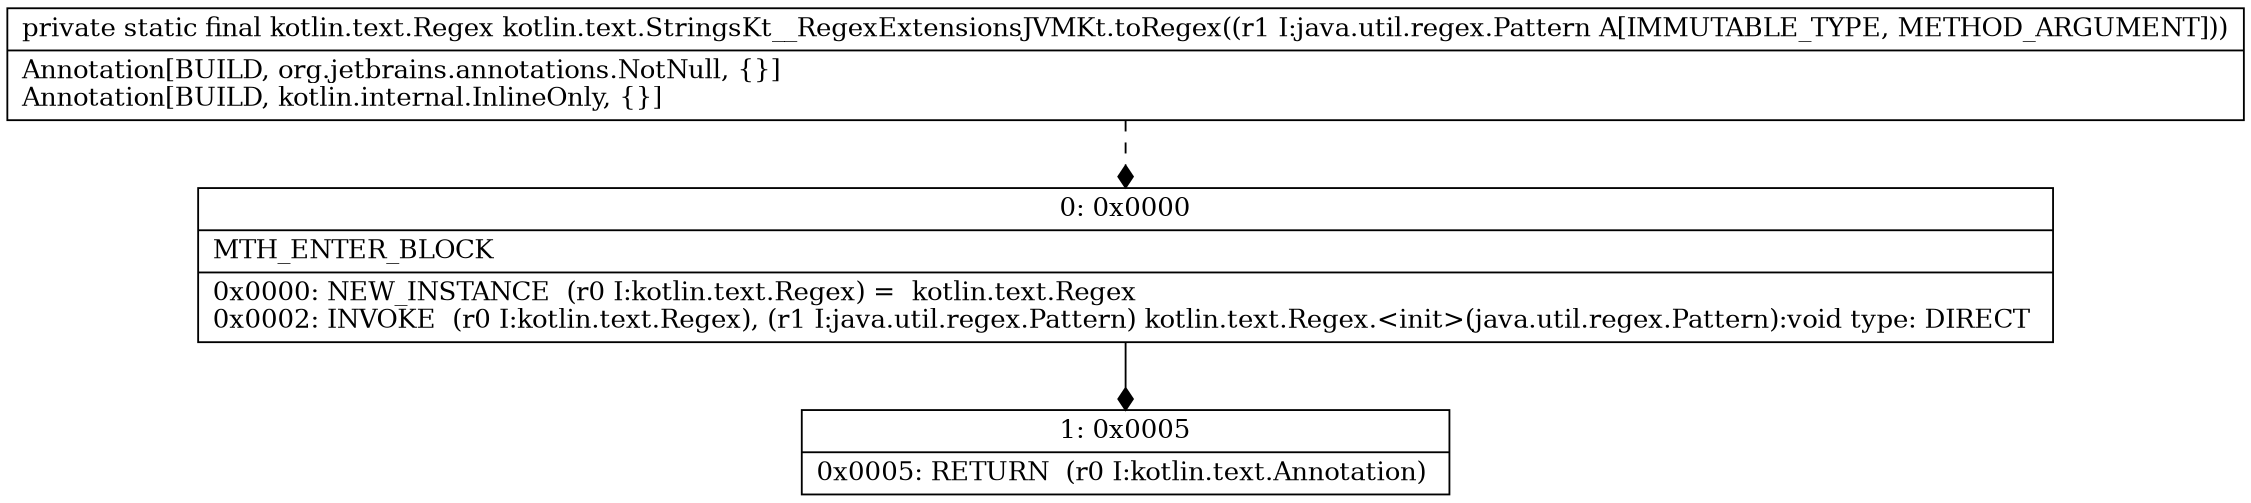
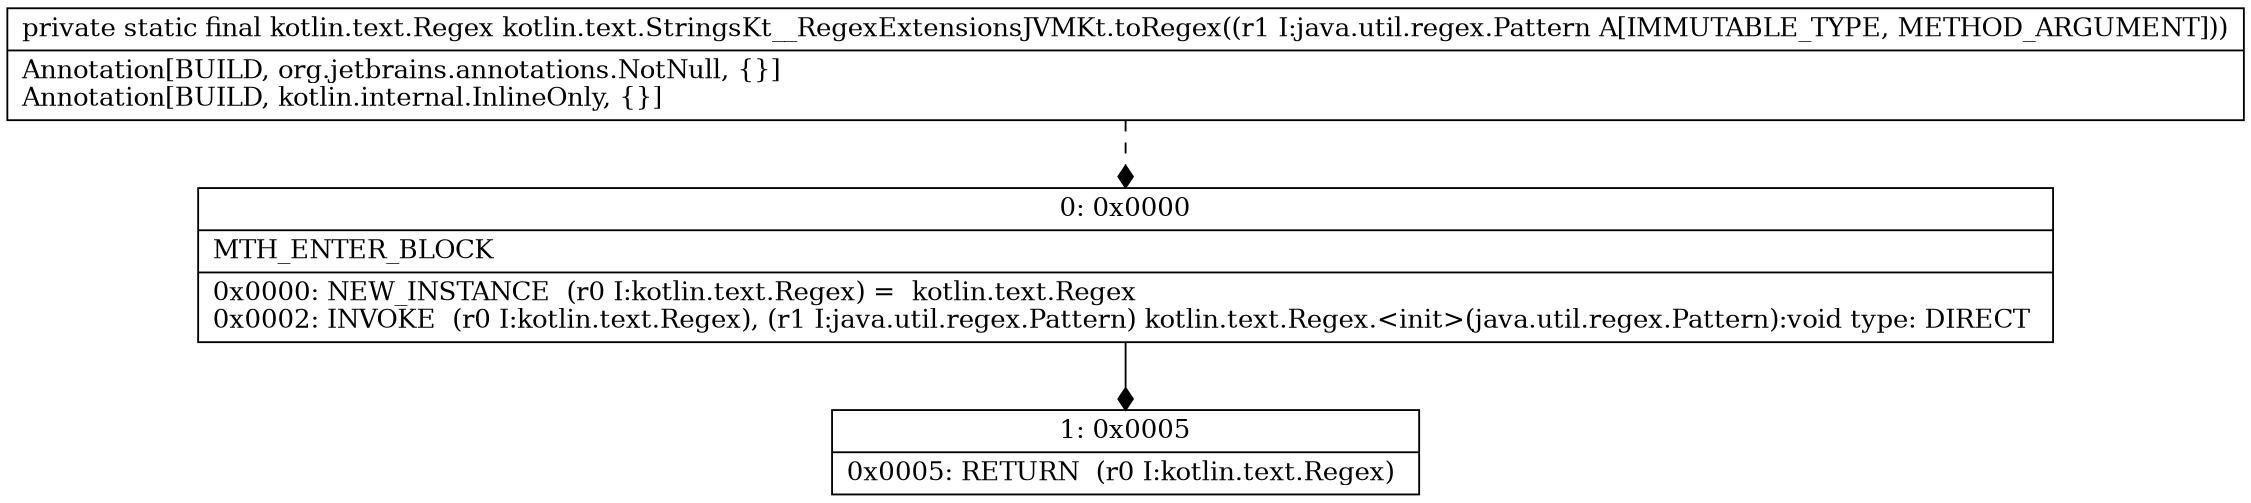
(1126, 472) -> (1126, 472)
